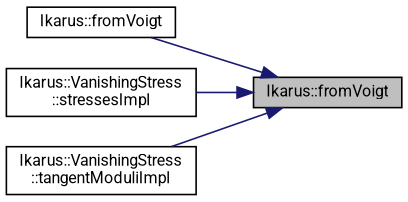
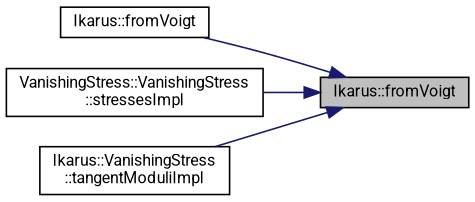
(101, 92) -> (135, 92)
